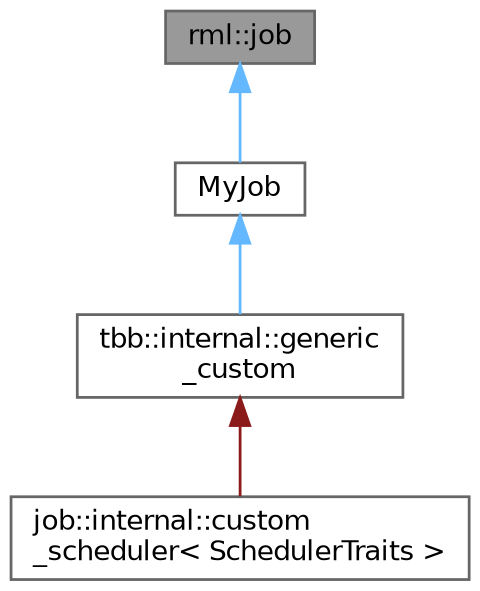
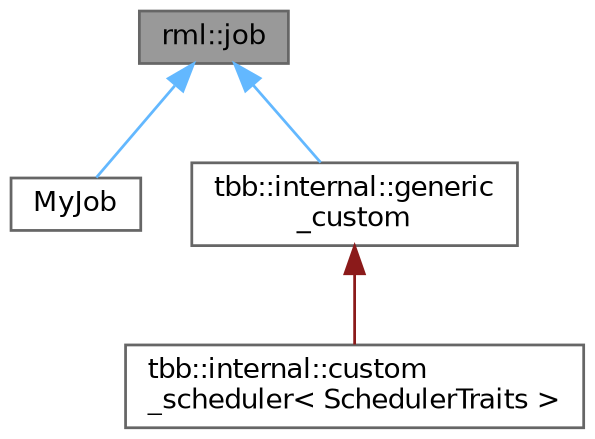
(240, 279) -> (287, 124)
(240, 538) -> (355, 386)
